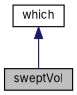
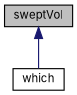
(39, 54) -> (39, 54)
